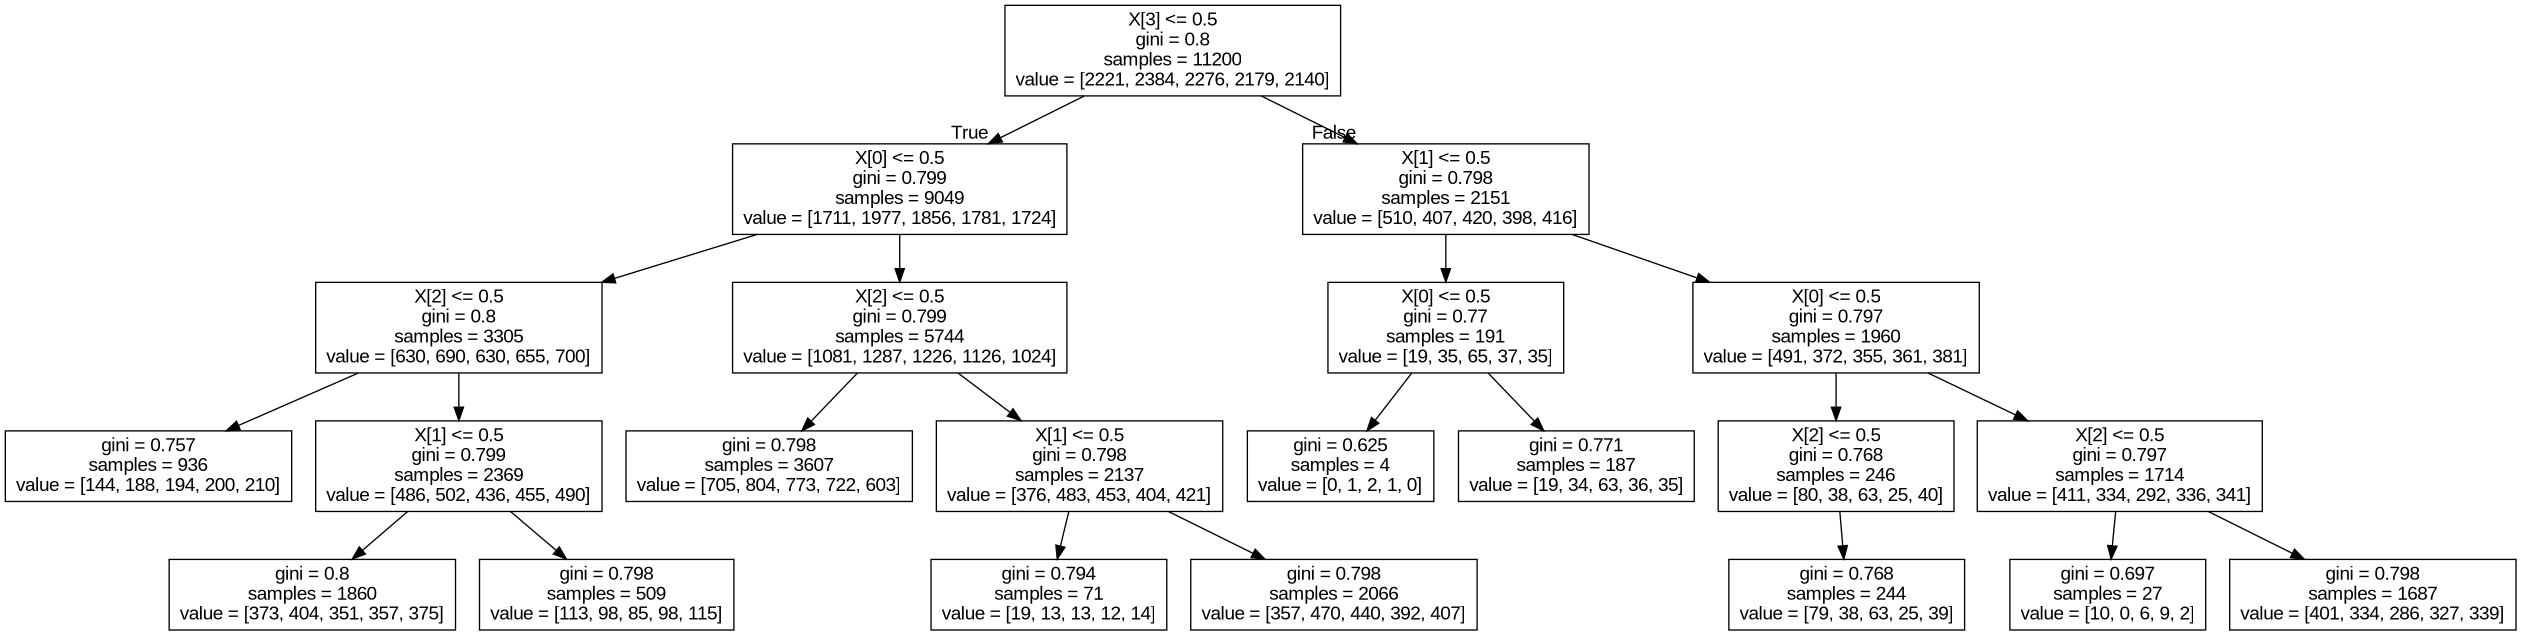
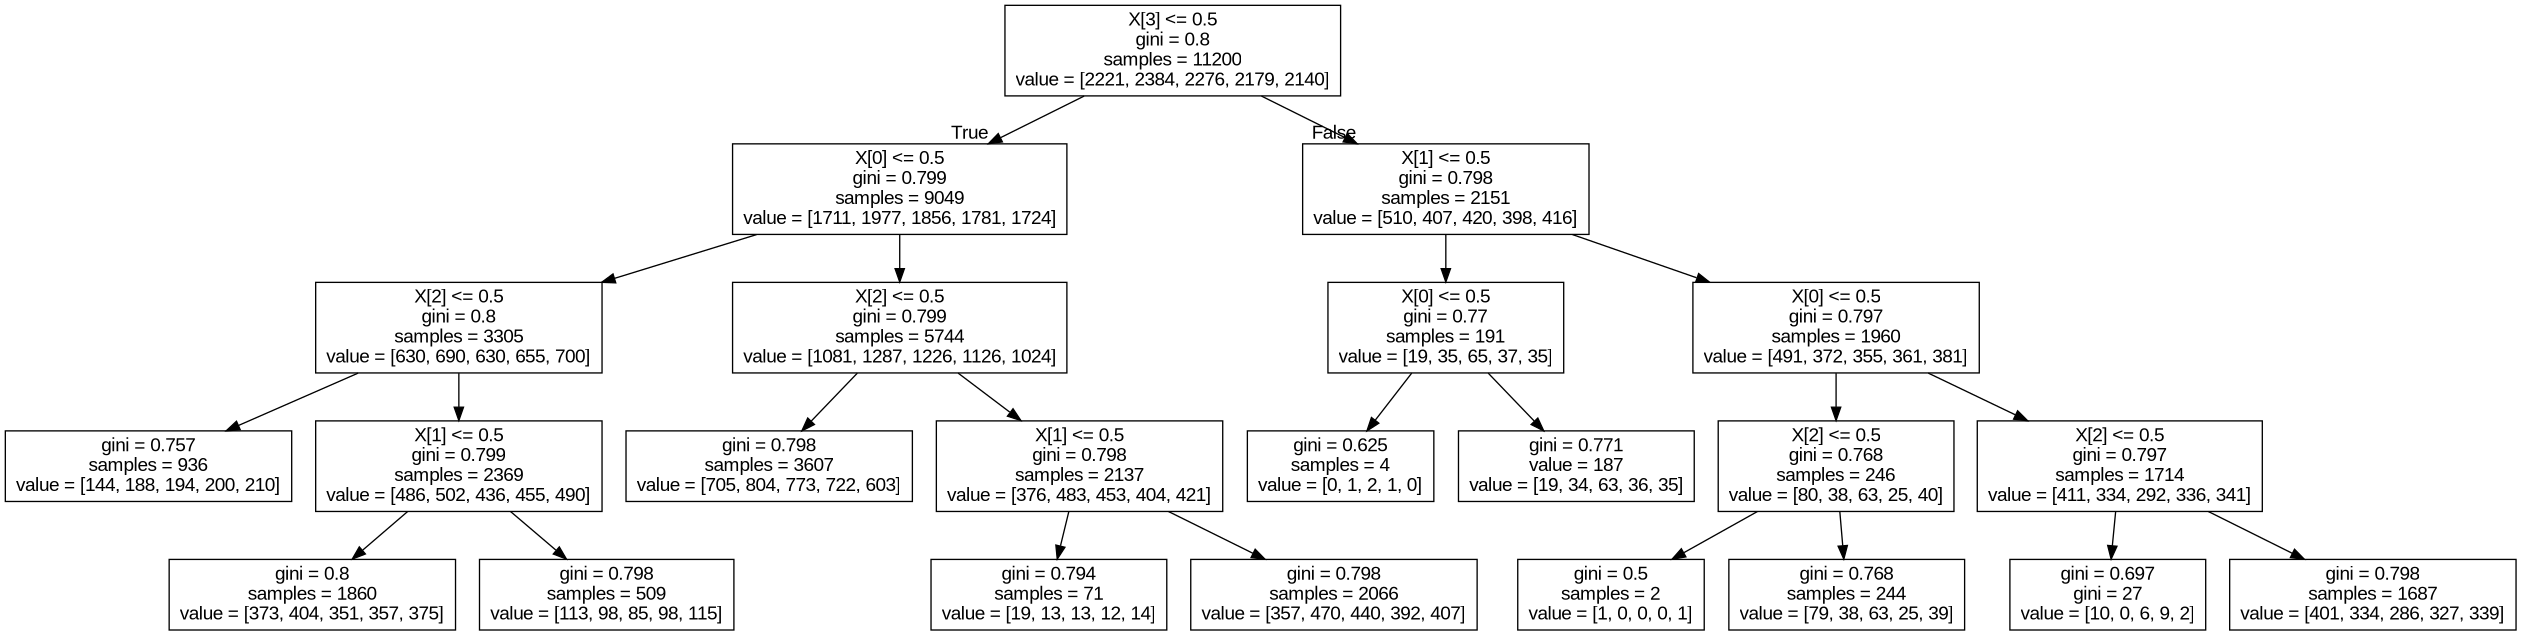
(1576, 466) -> (1576, 466)
none -> (1611, 595)
(2108, 595) -> (2108, 595)
